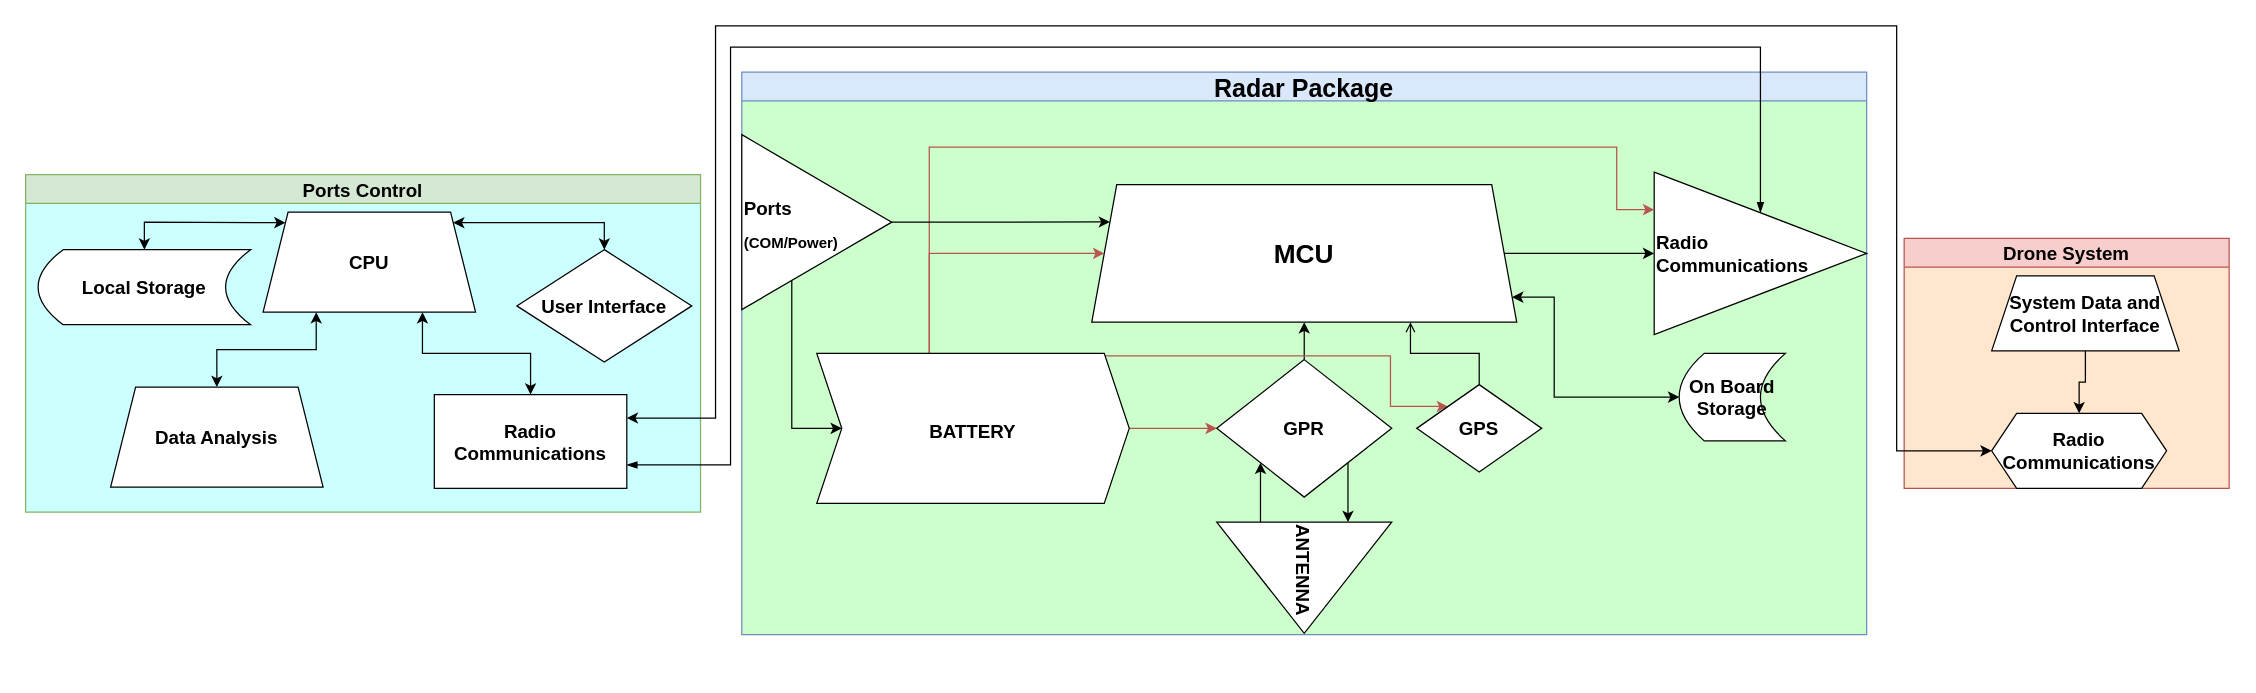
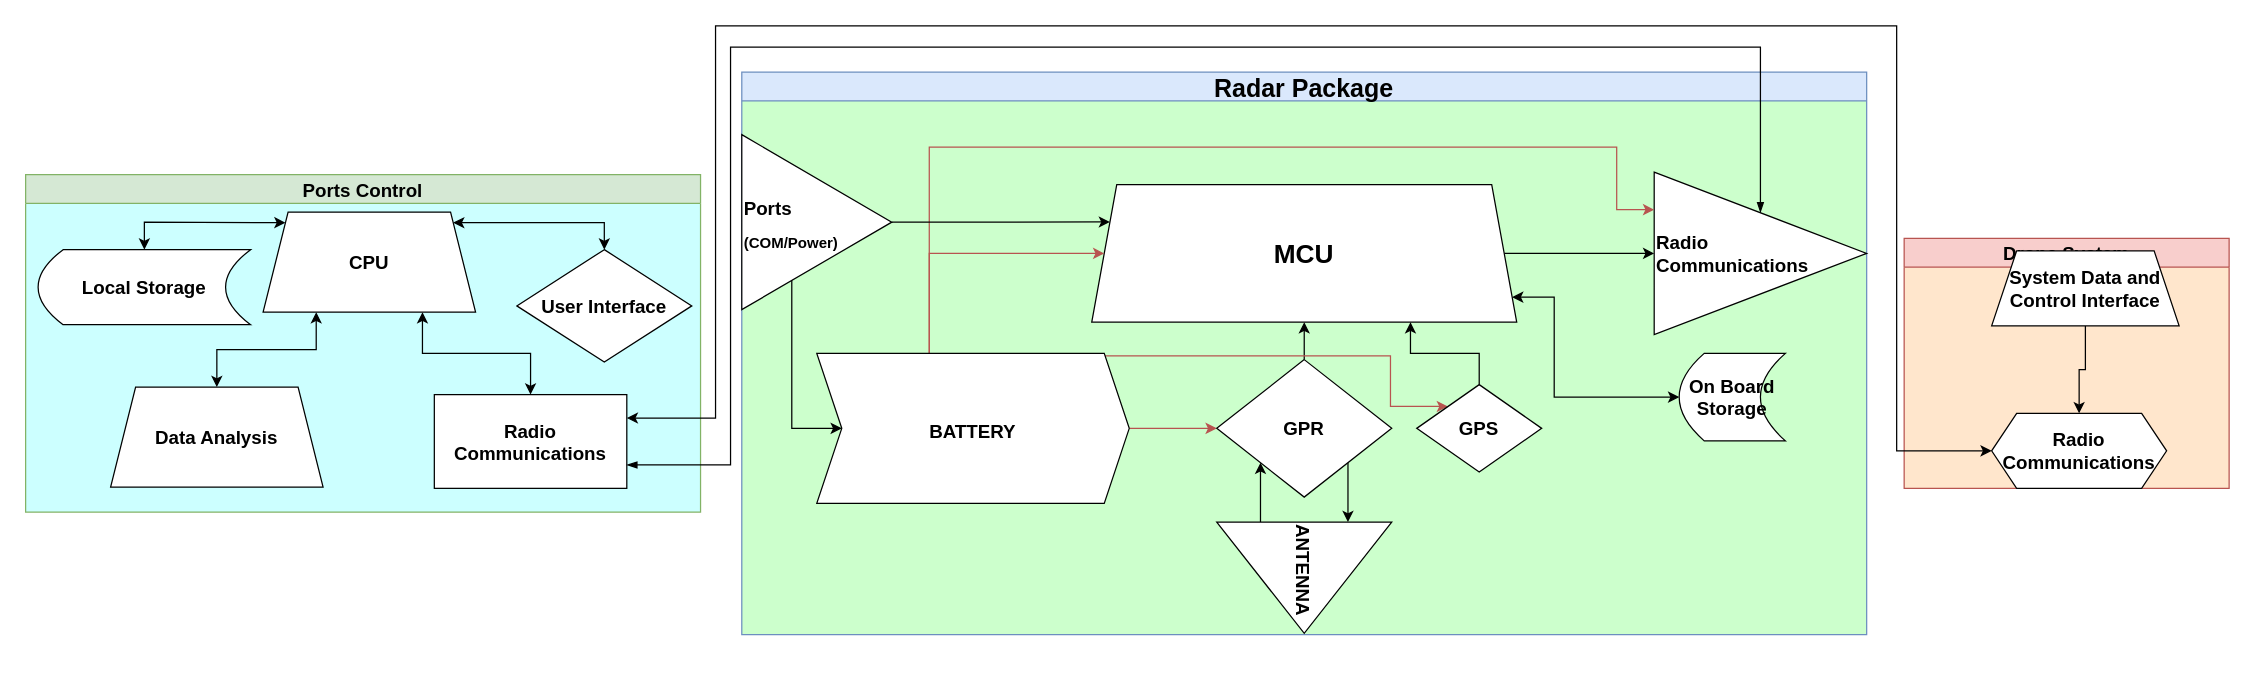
(2086, 313) -> (2086, 288)
(1411, 329) -> (1411, 332)
